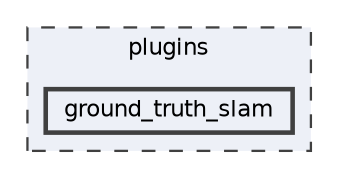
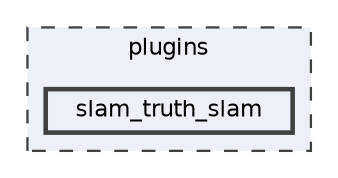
(169, 111) -> (169, 111)
